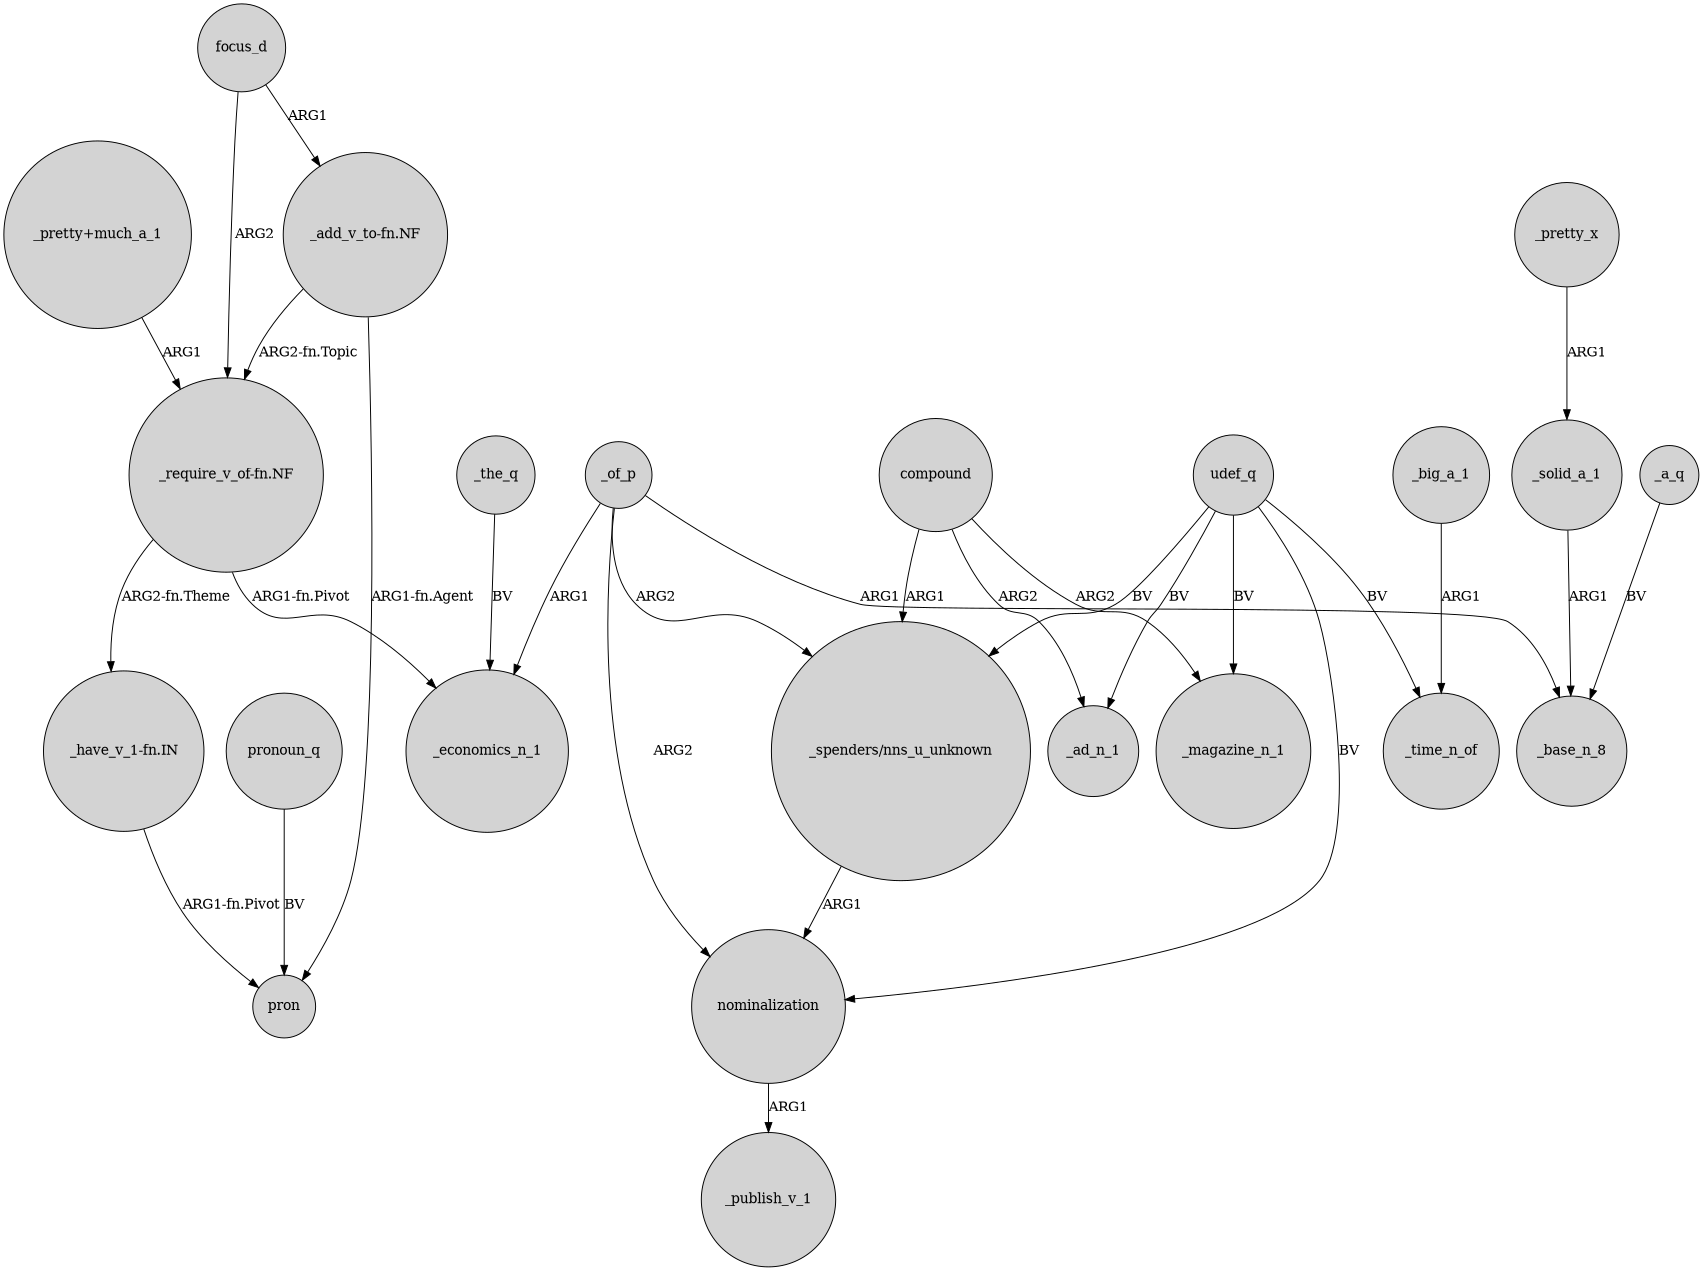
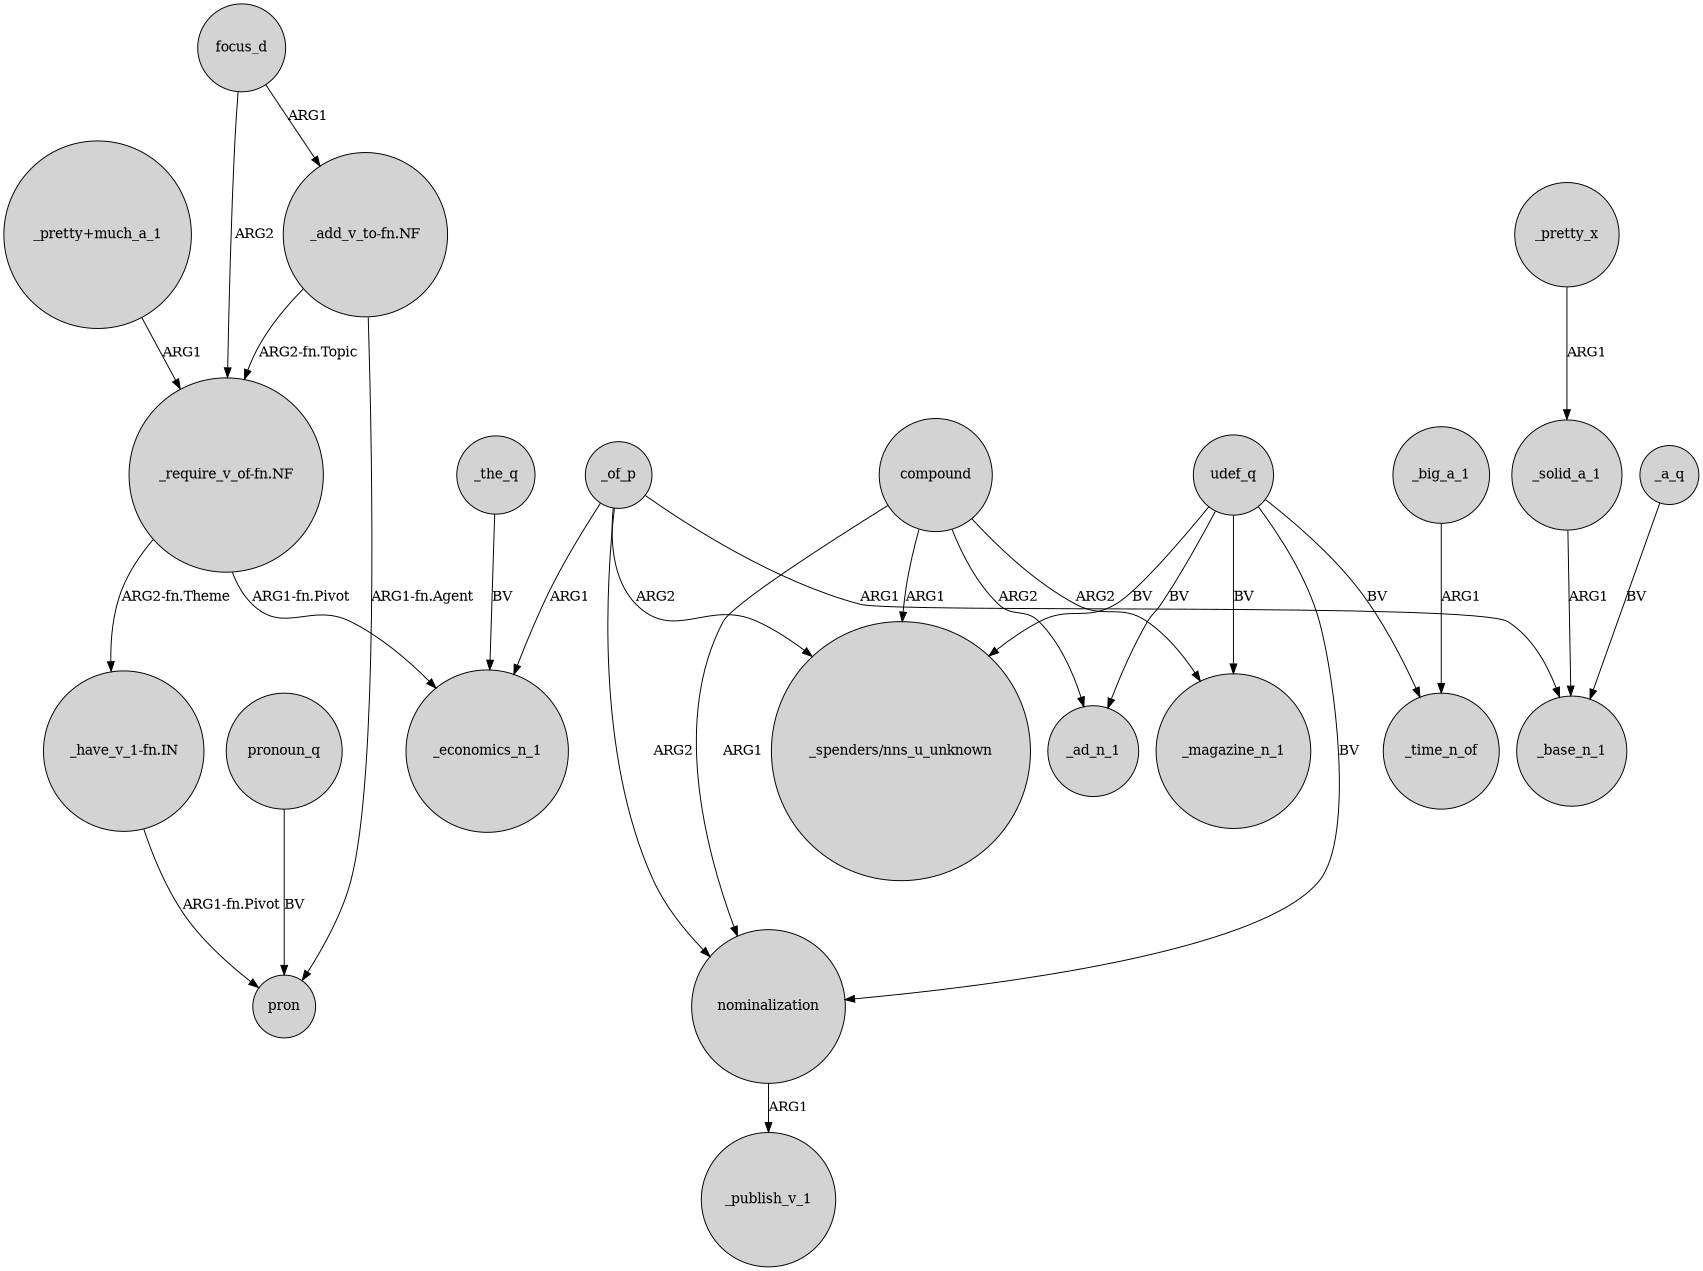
(1572, 751) -> (1572, 751)
(825, 898) -> (704, 674)
